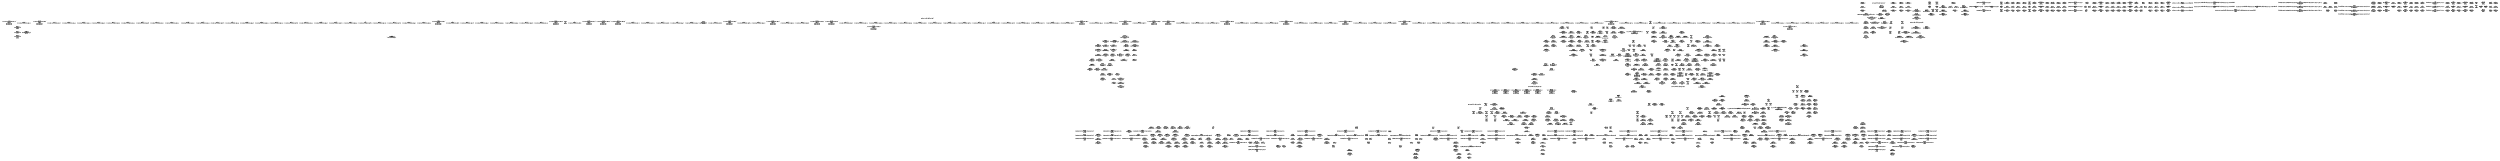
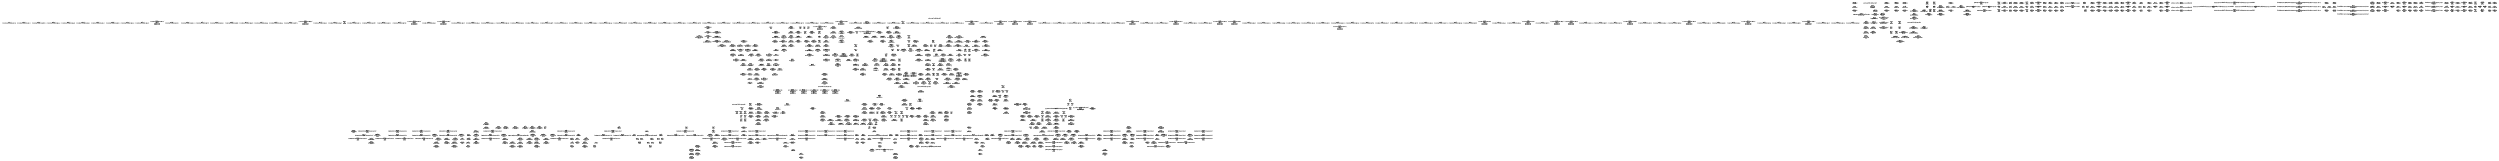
(2075, 3) -> none
(2156, 3) -> none
none -> (2475, 3)
none -> (1027, 139)
